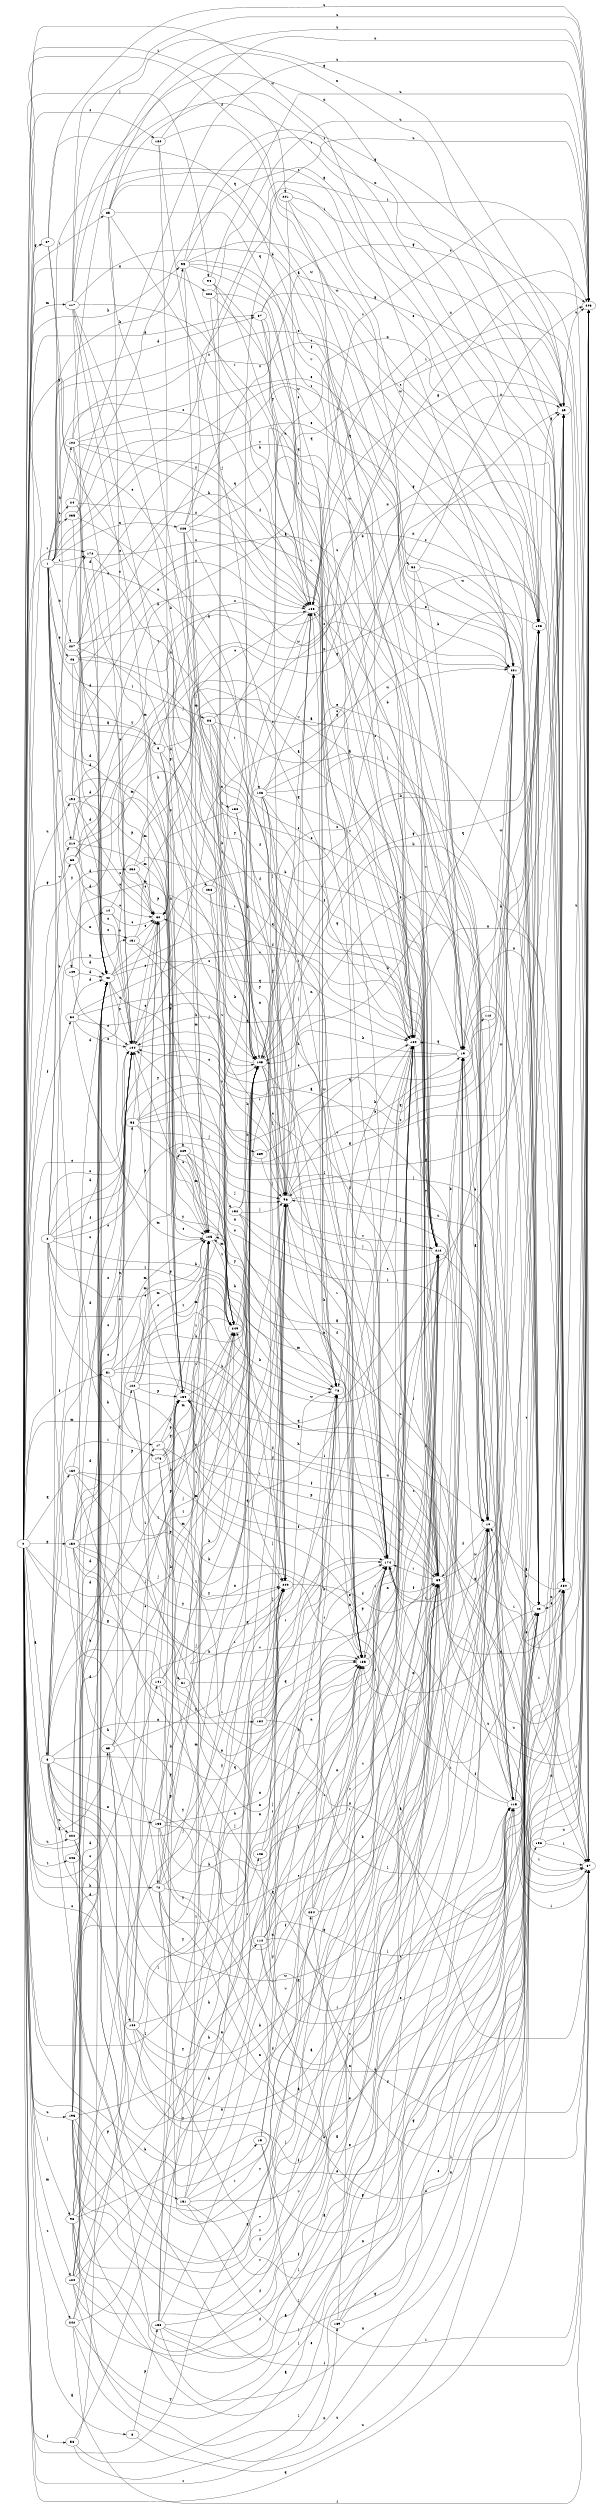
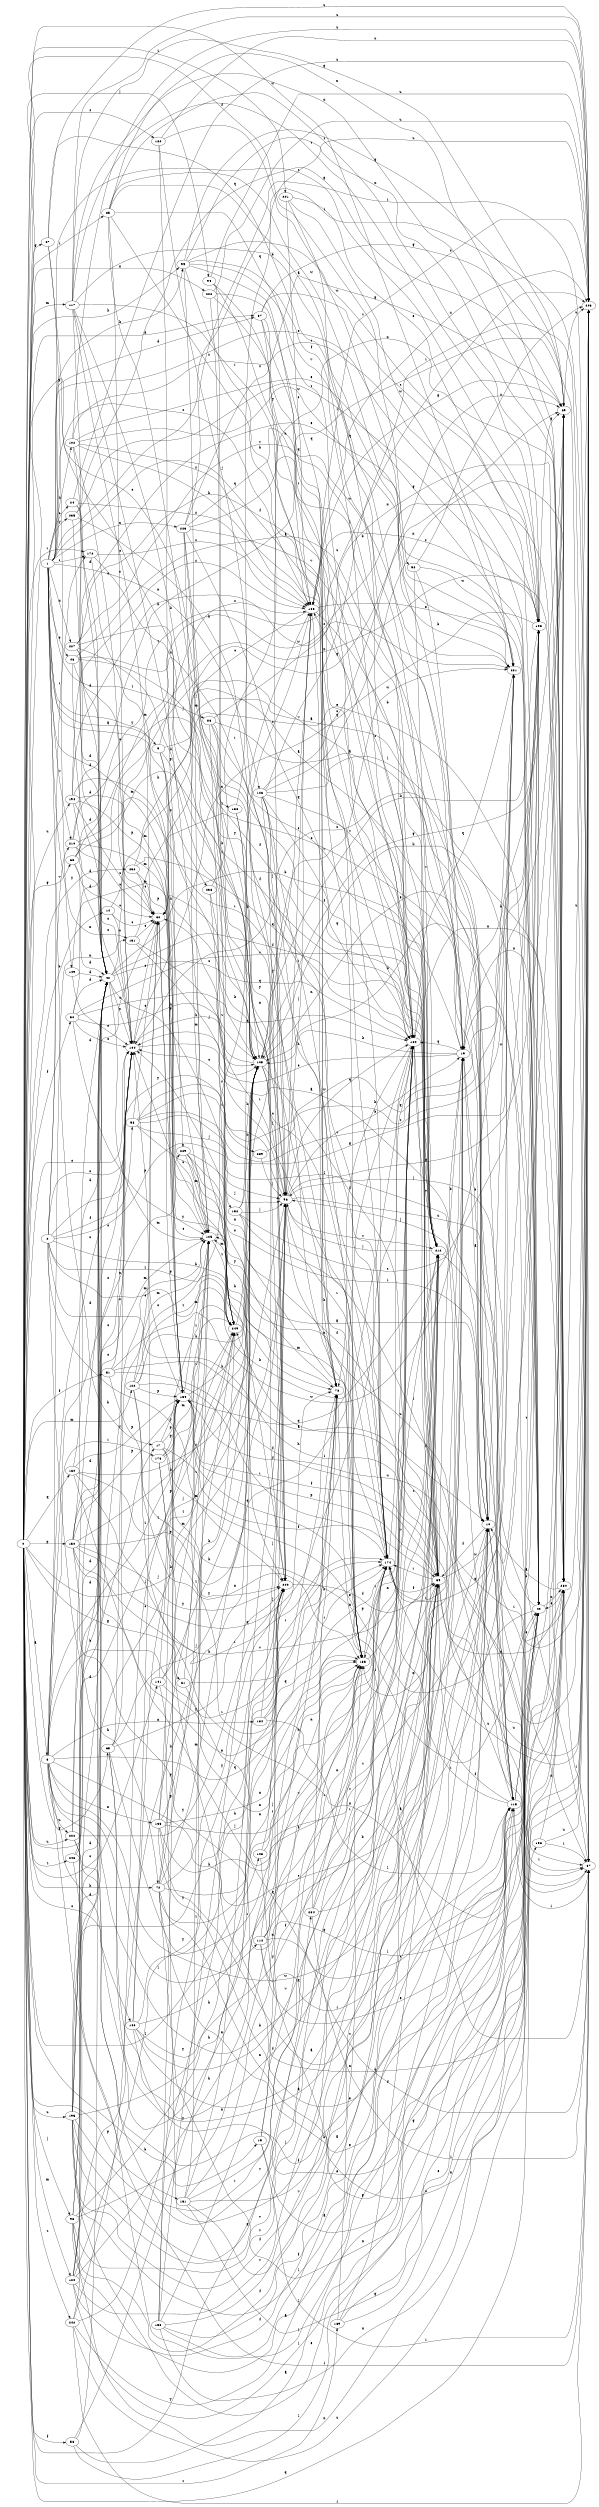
(488, 1016) -> none
none -> (129, 1440)
(219, 1721) -> none
(133, 2435) -> none
